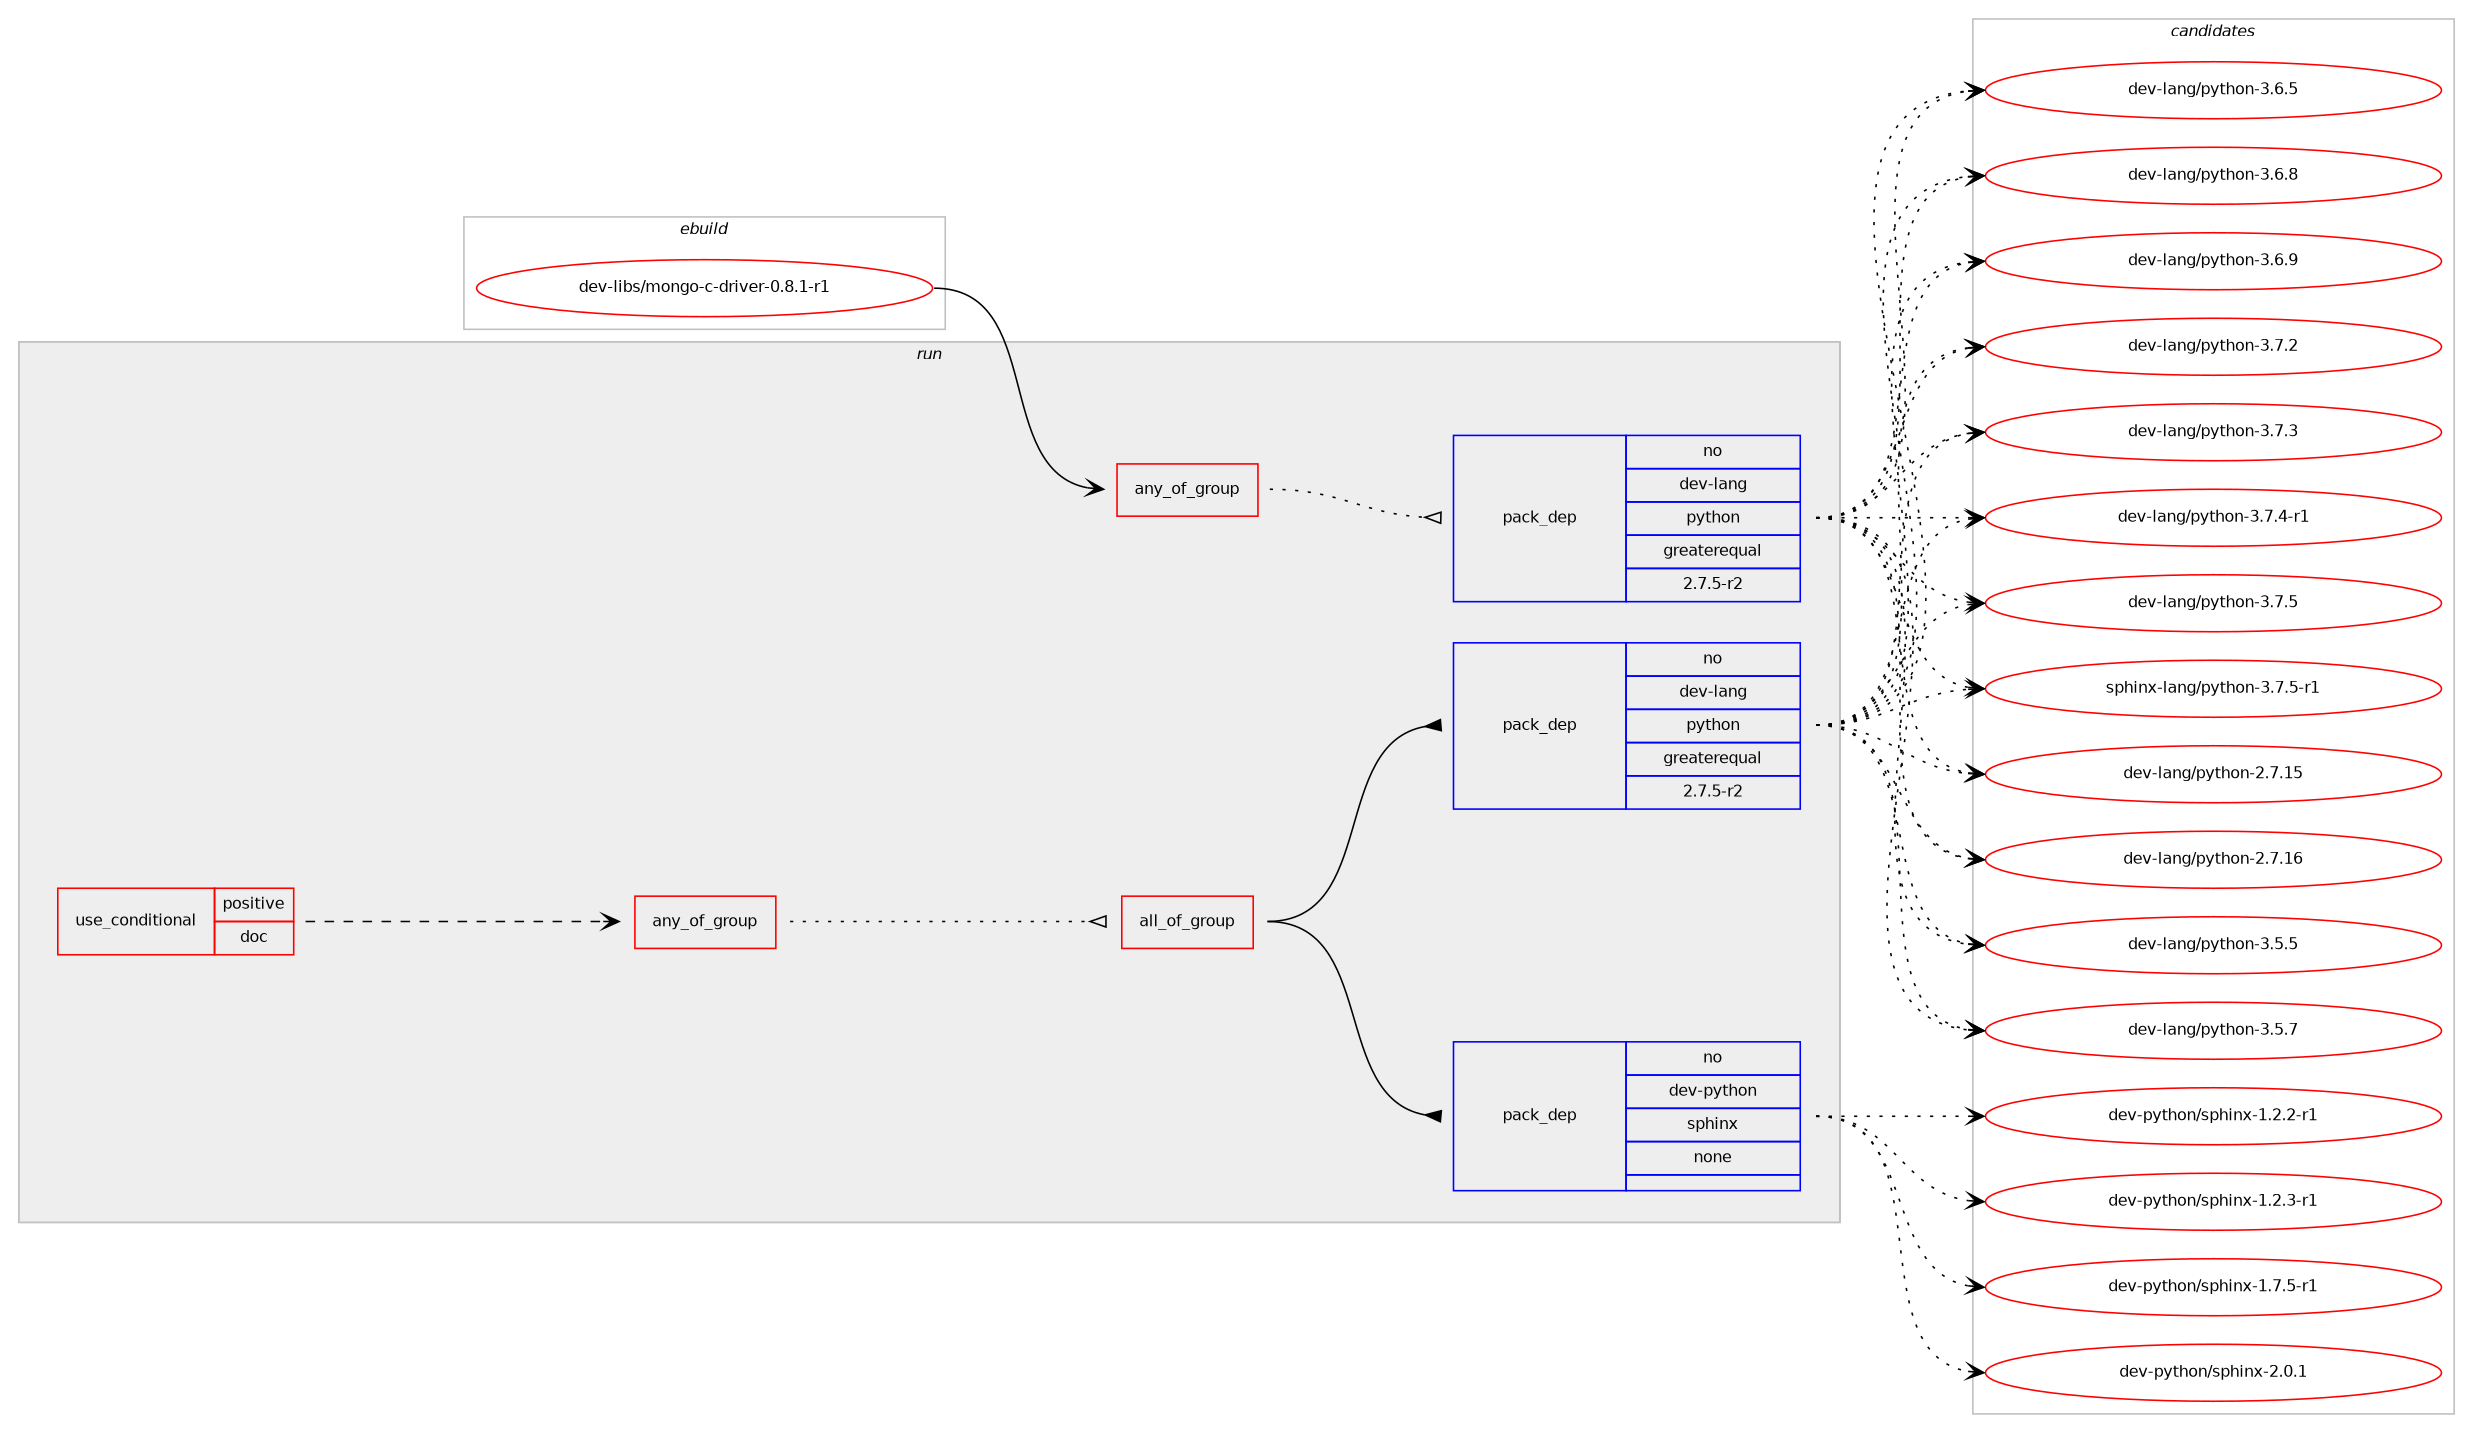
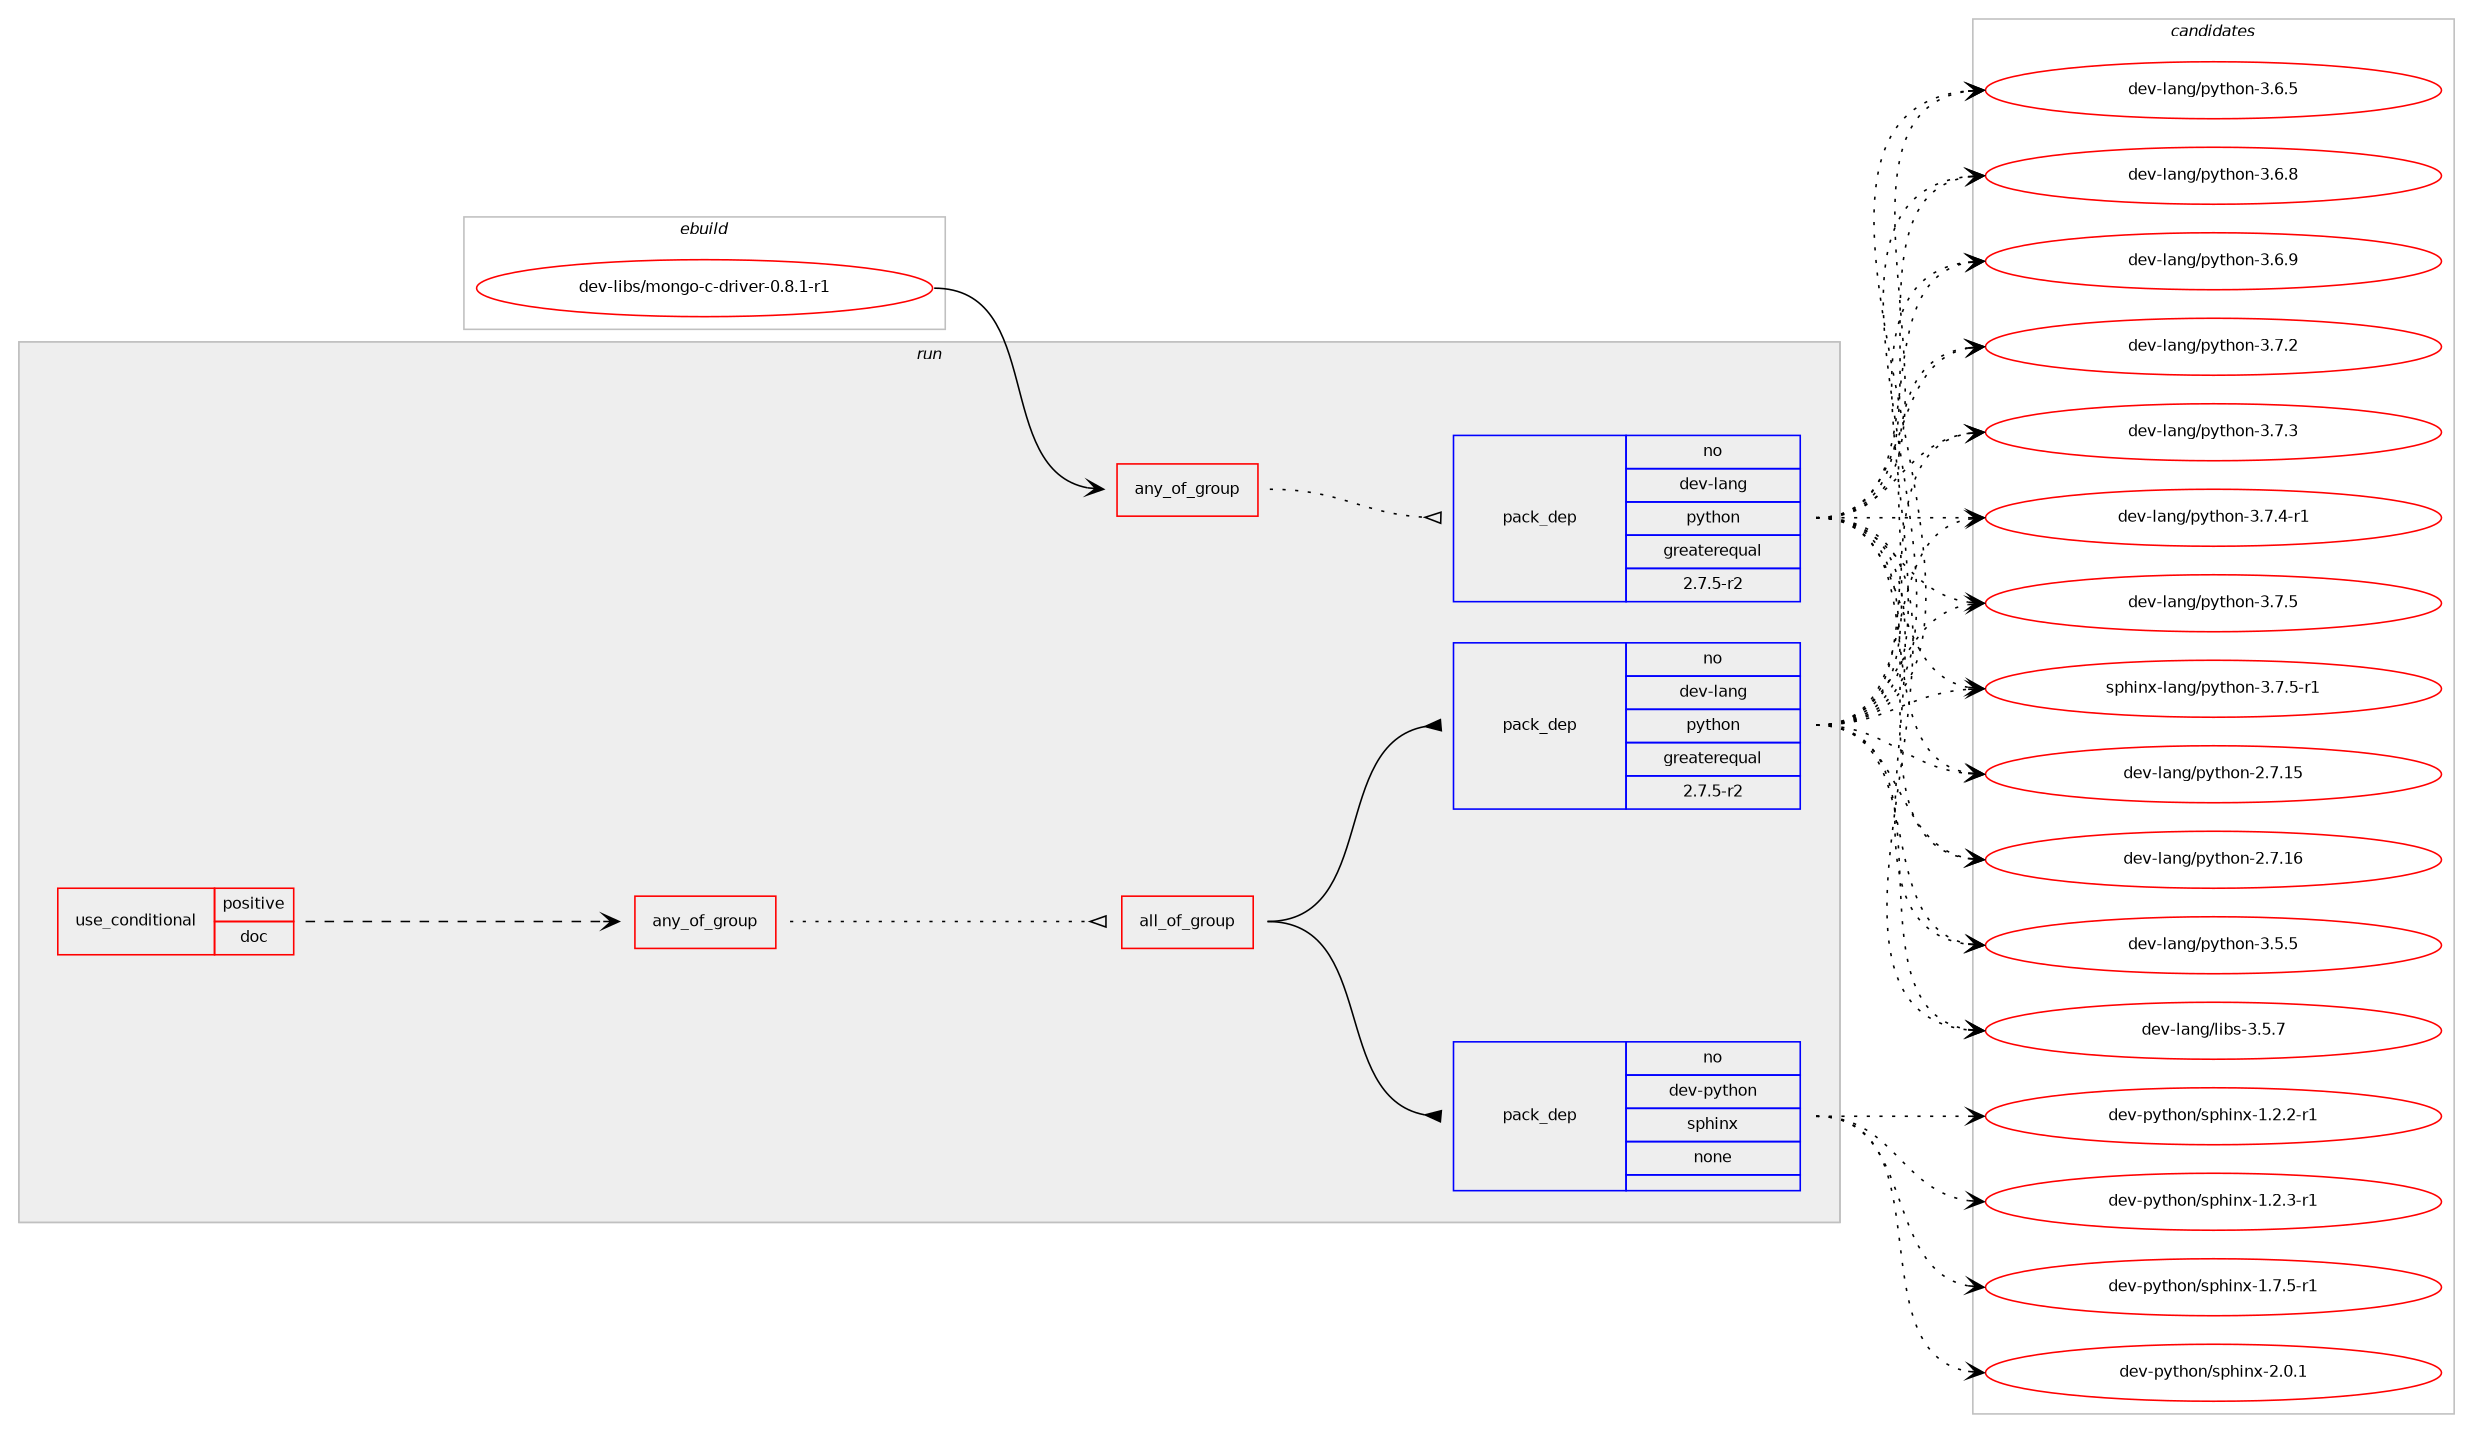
(2214, 1031) -> (2214, 1031)
